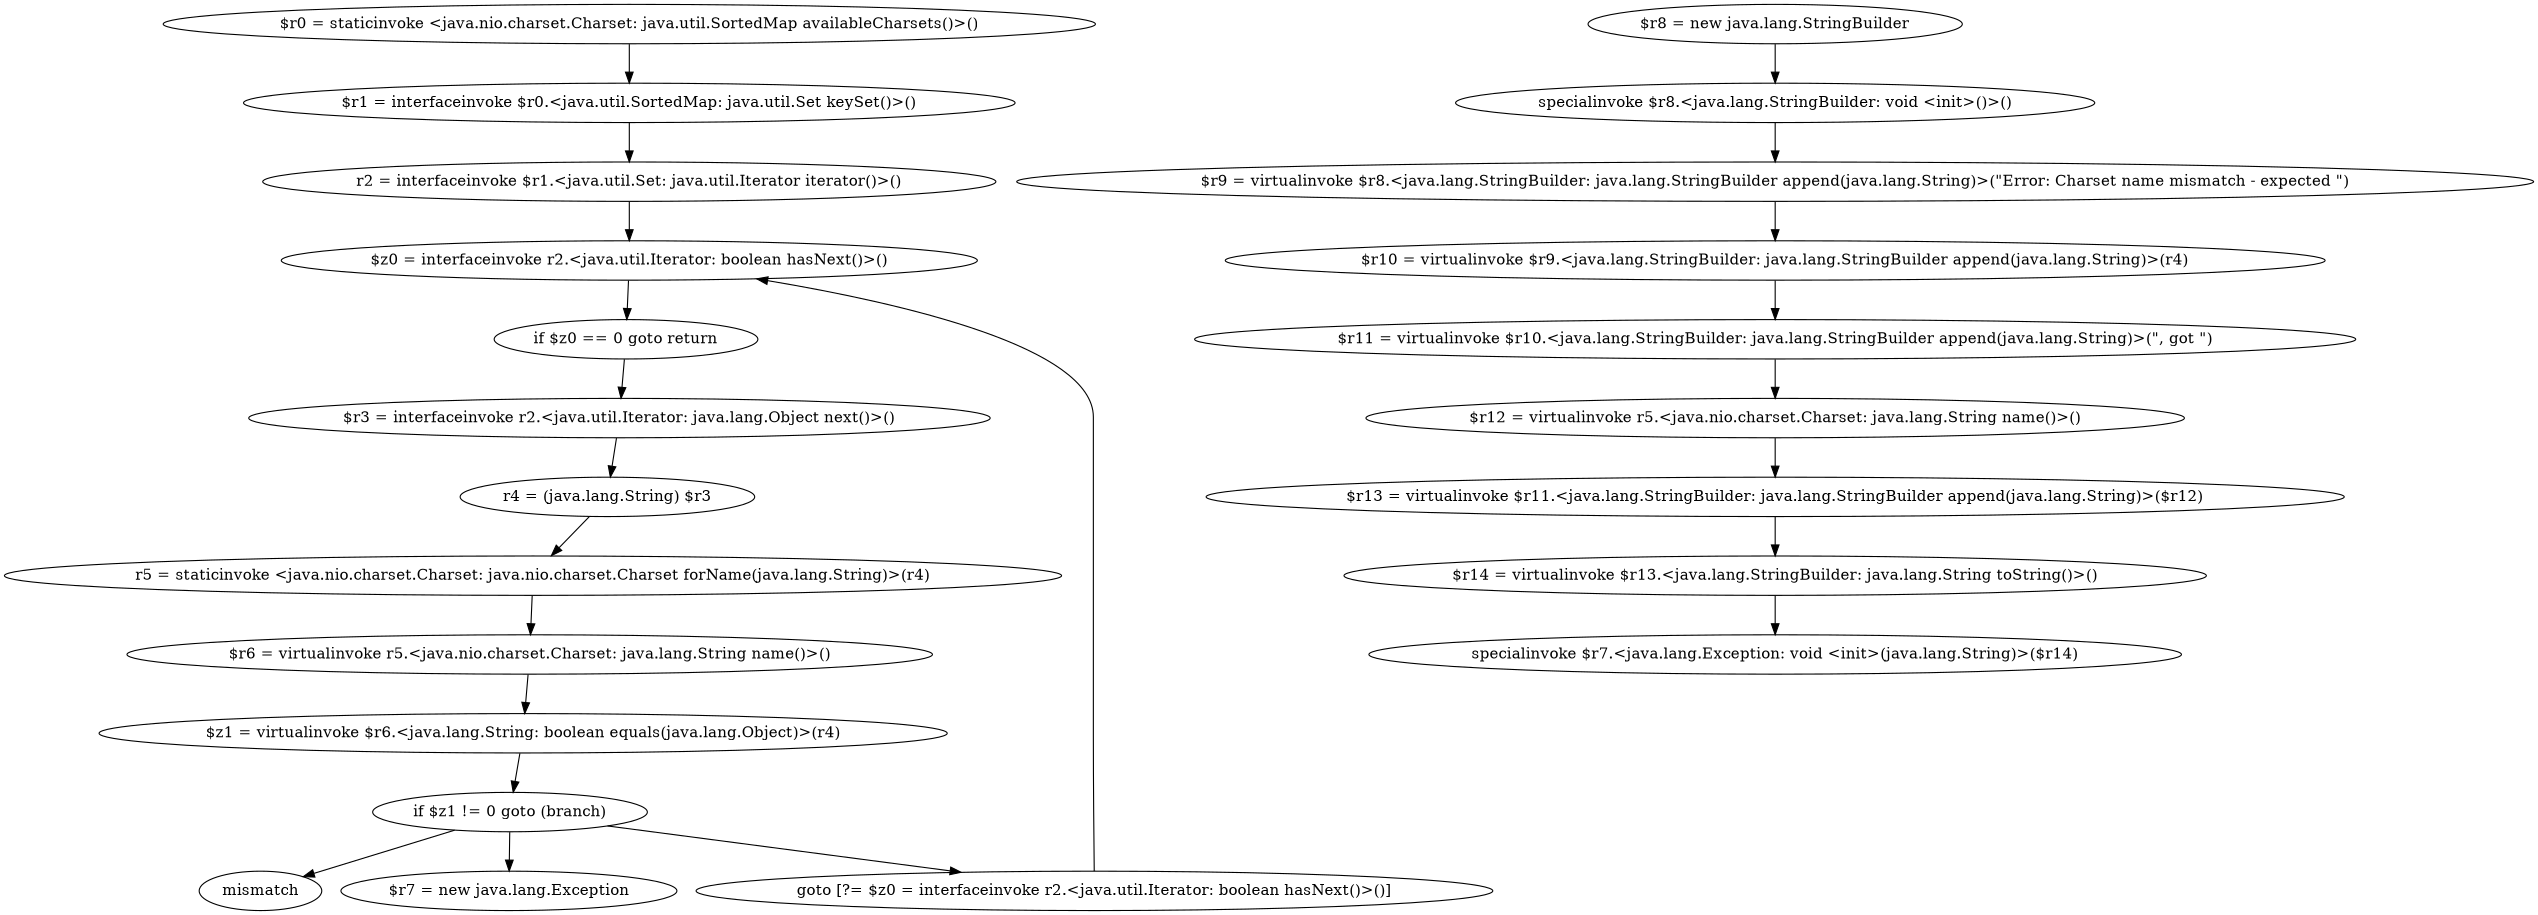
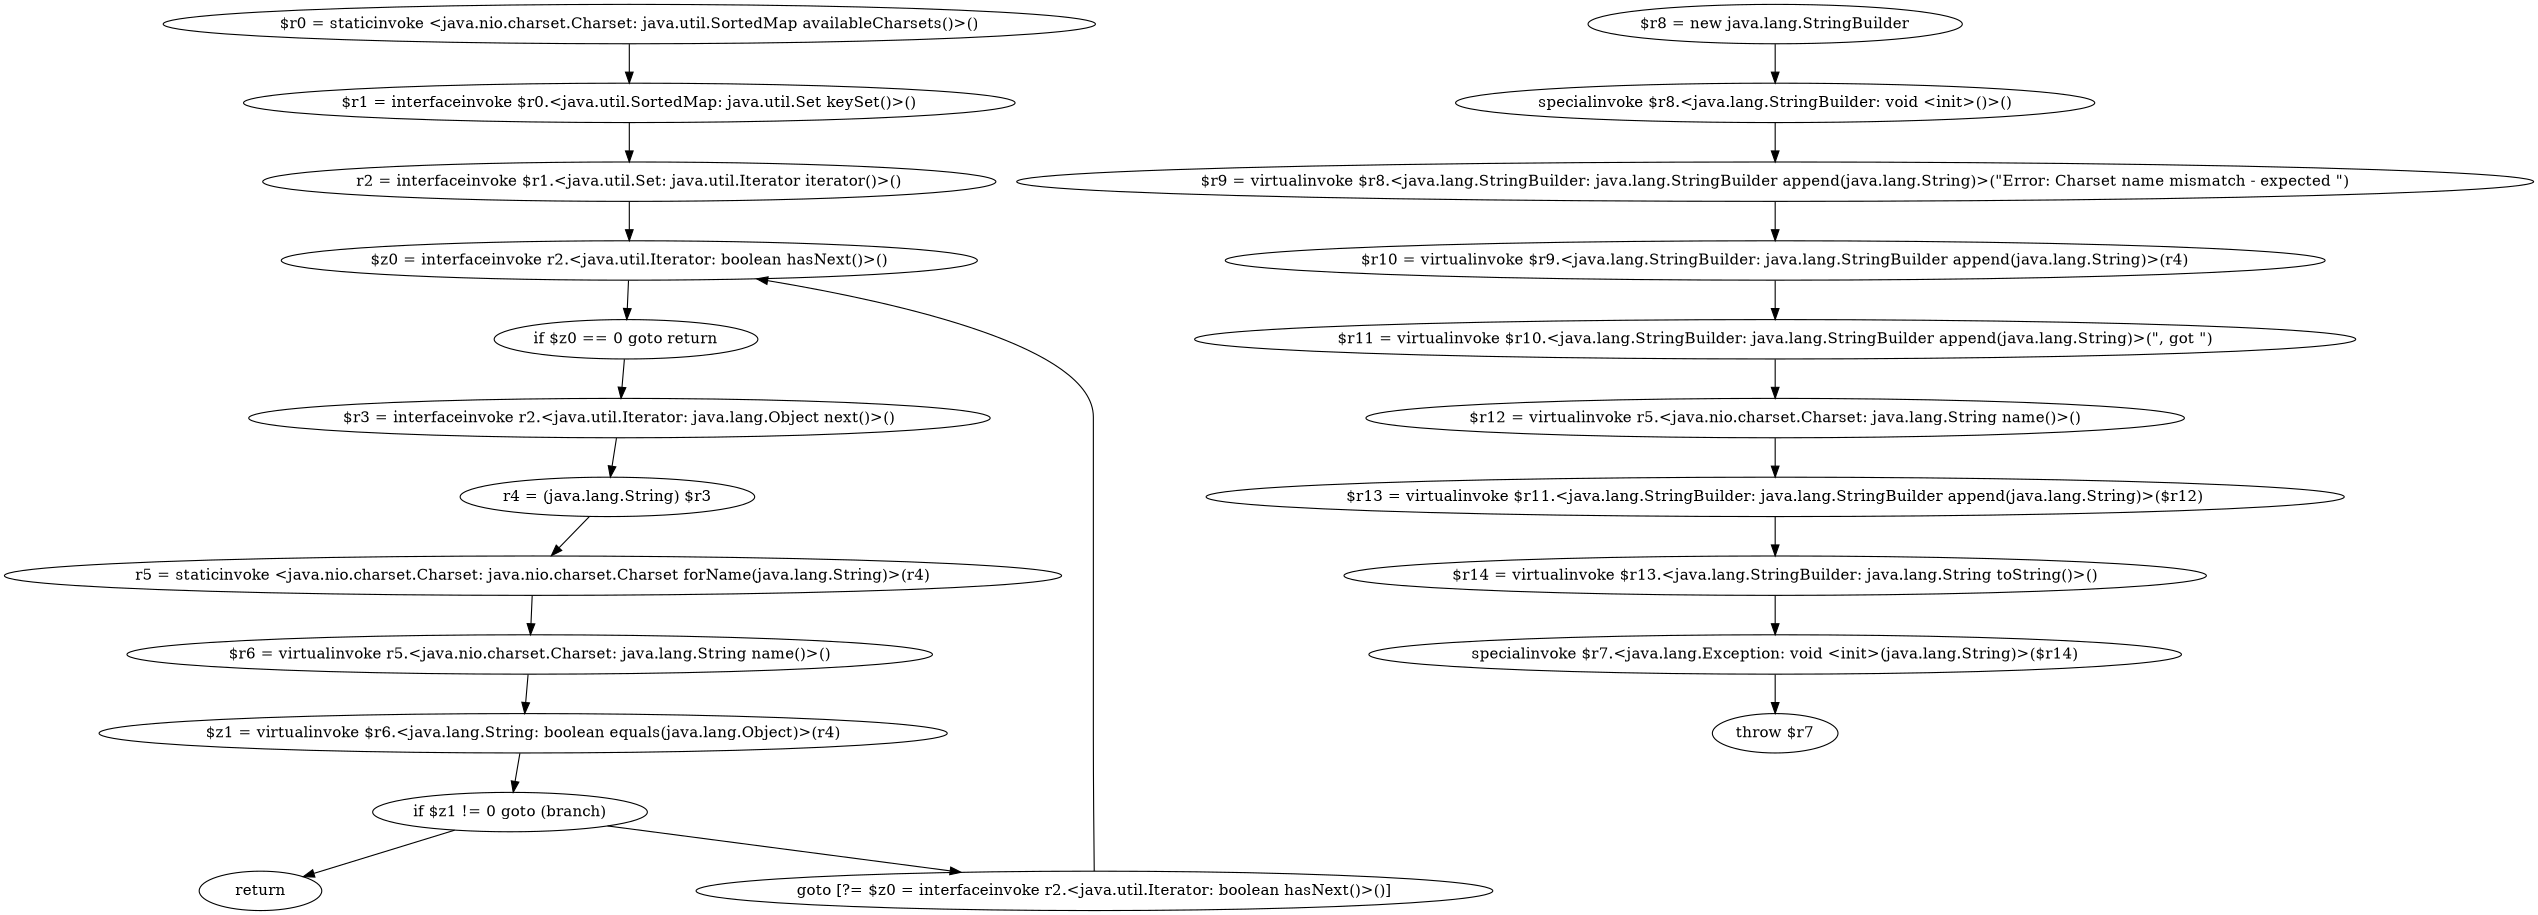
none -> (1775, 733)
(260, 891) -> (260, 891)
(509, 891) -> none
